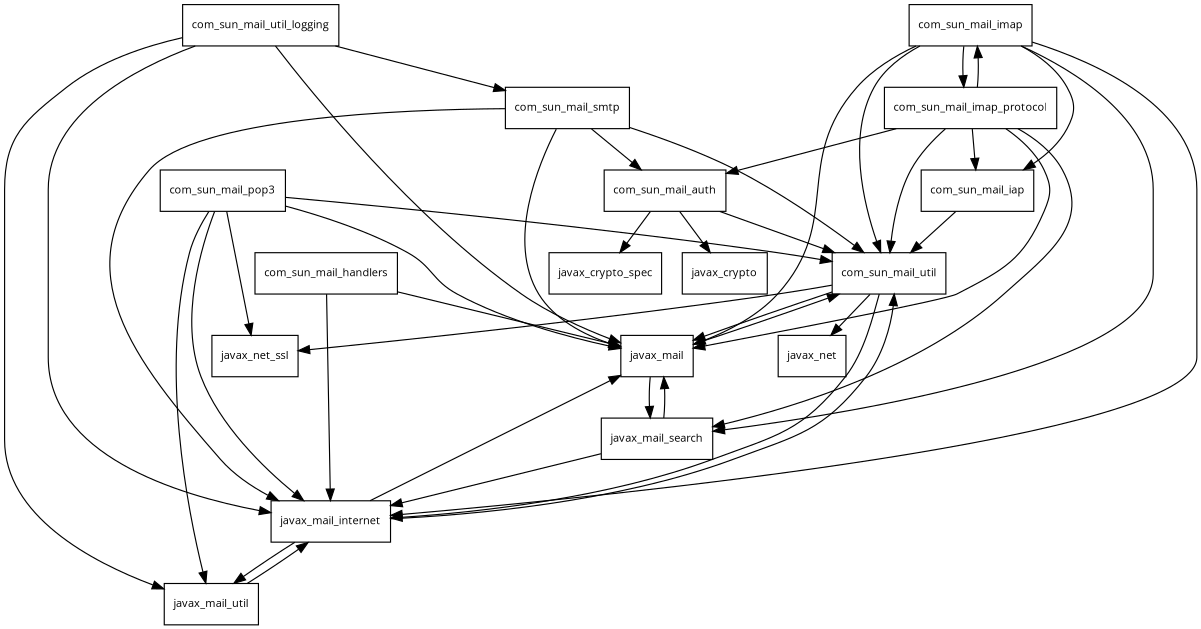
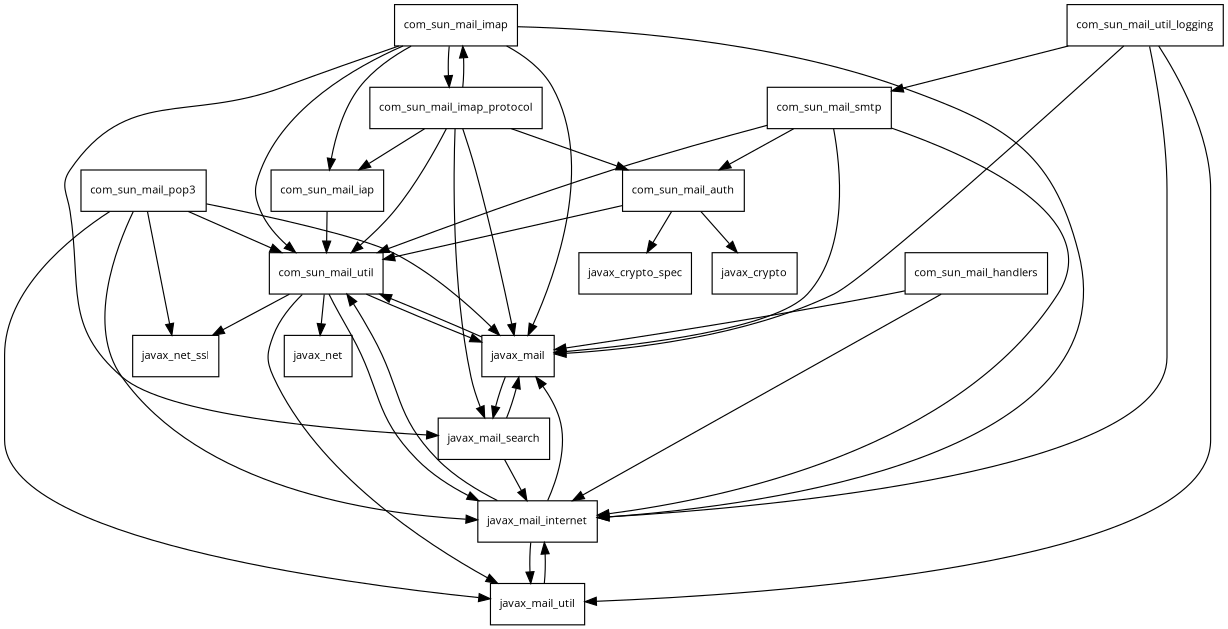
none -> (332, 460)
